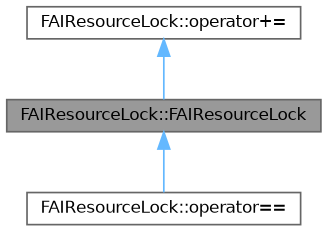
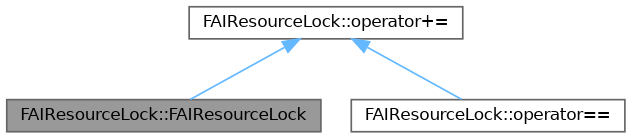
(164, 171) -> (414, 73)
